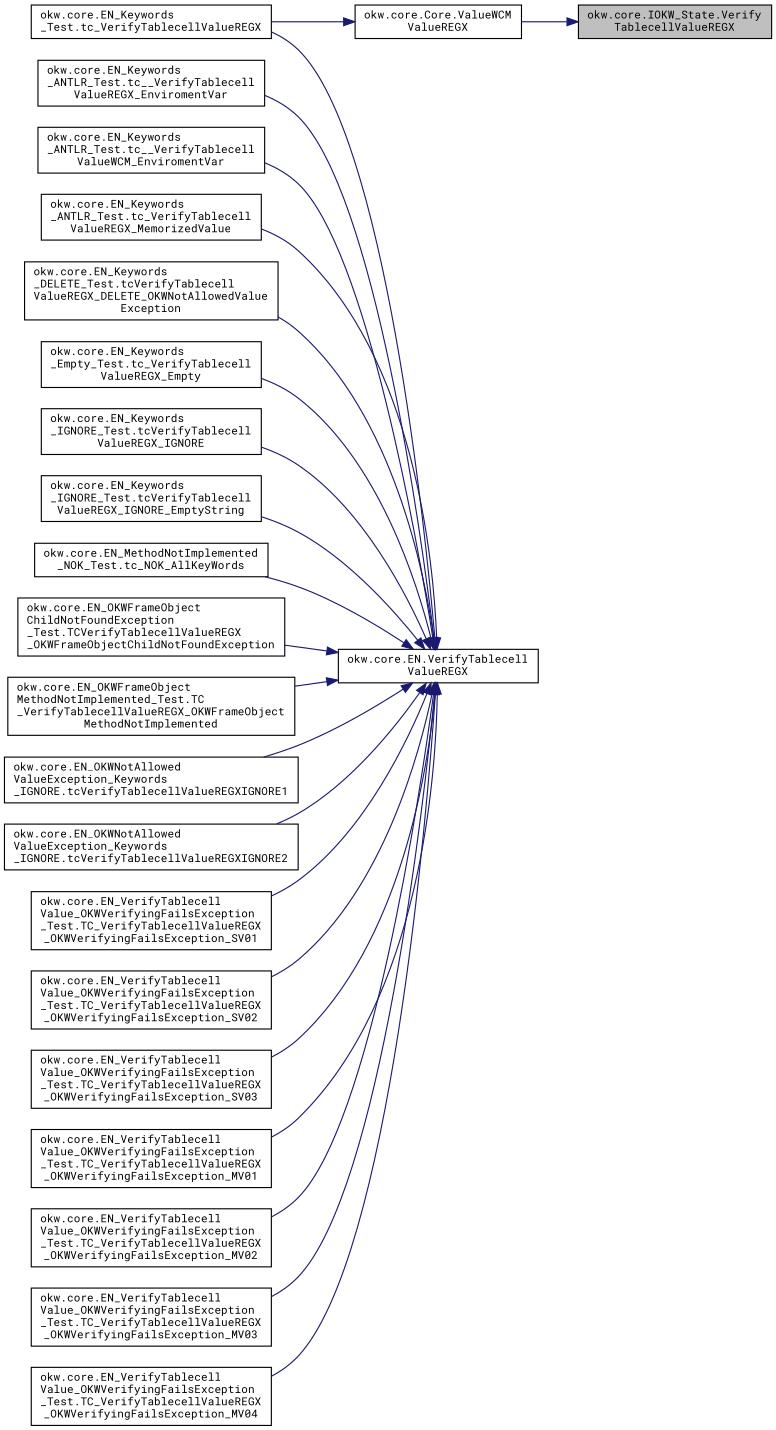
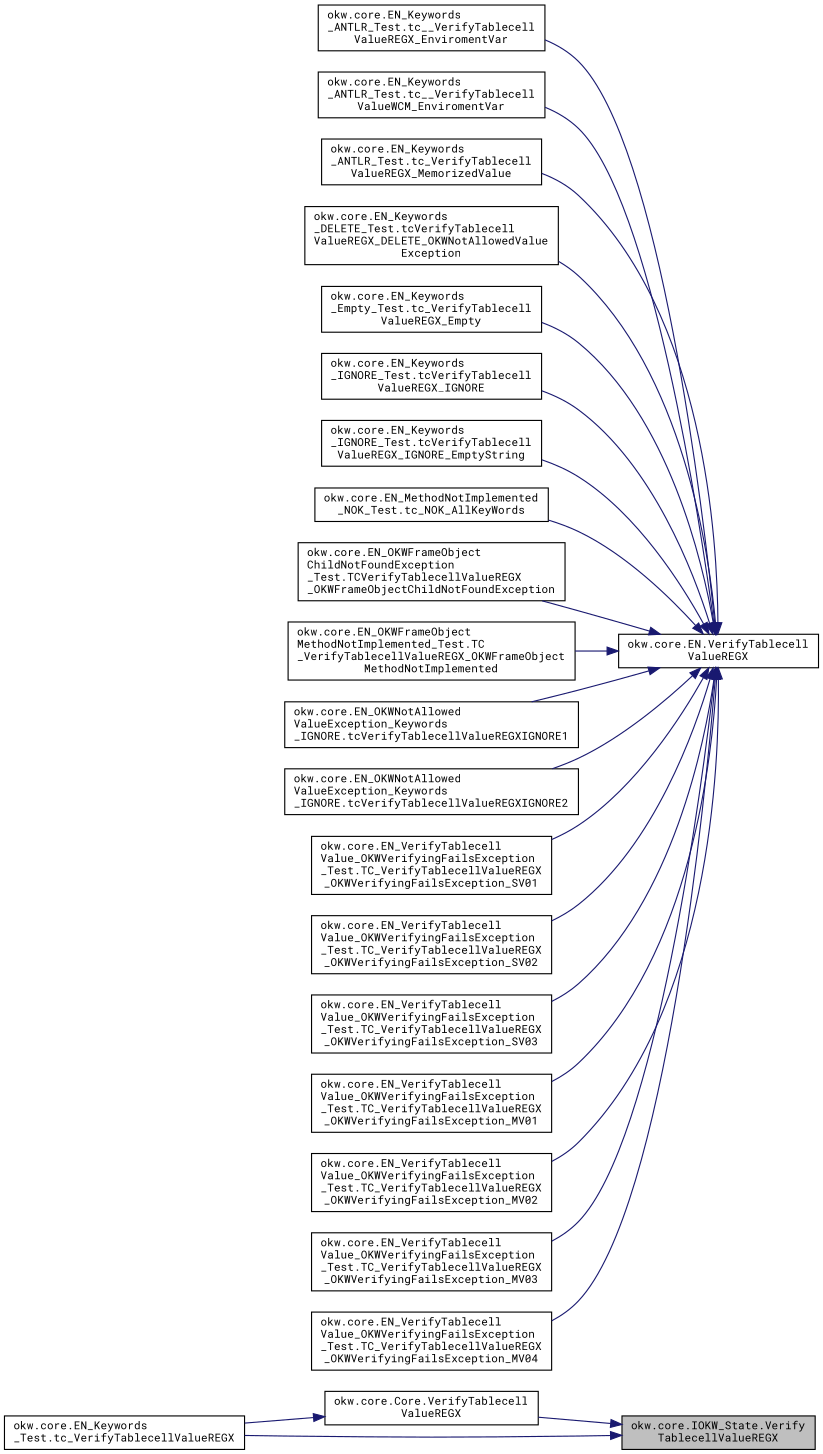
(438, 22) -> (432, 1408)
(392, 320) -> (428, 1437)
